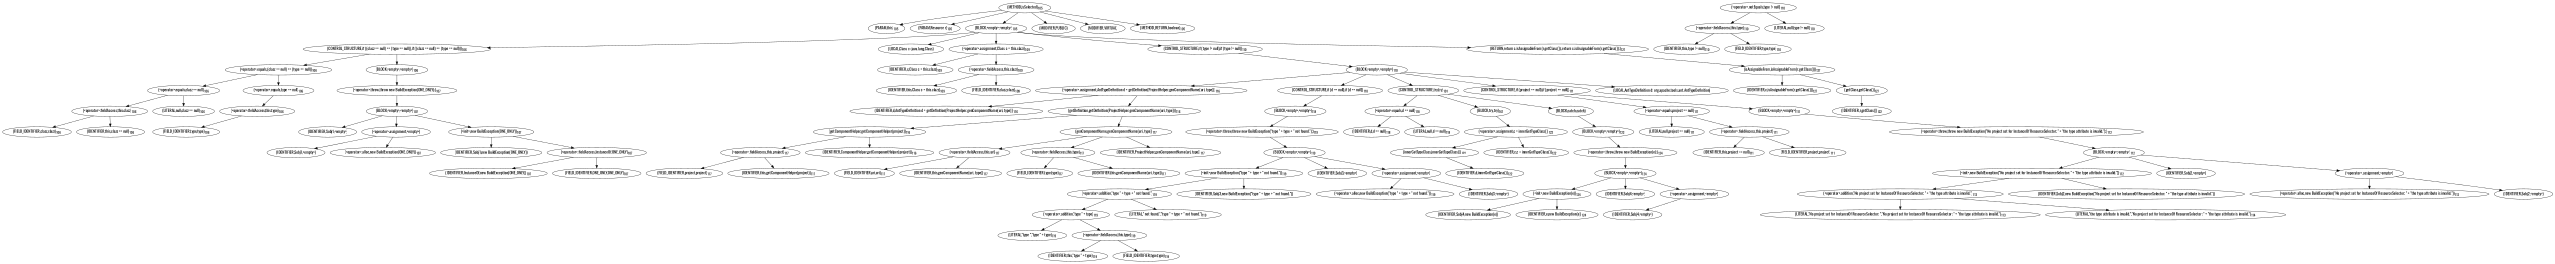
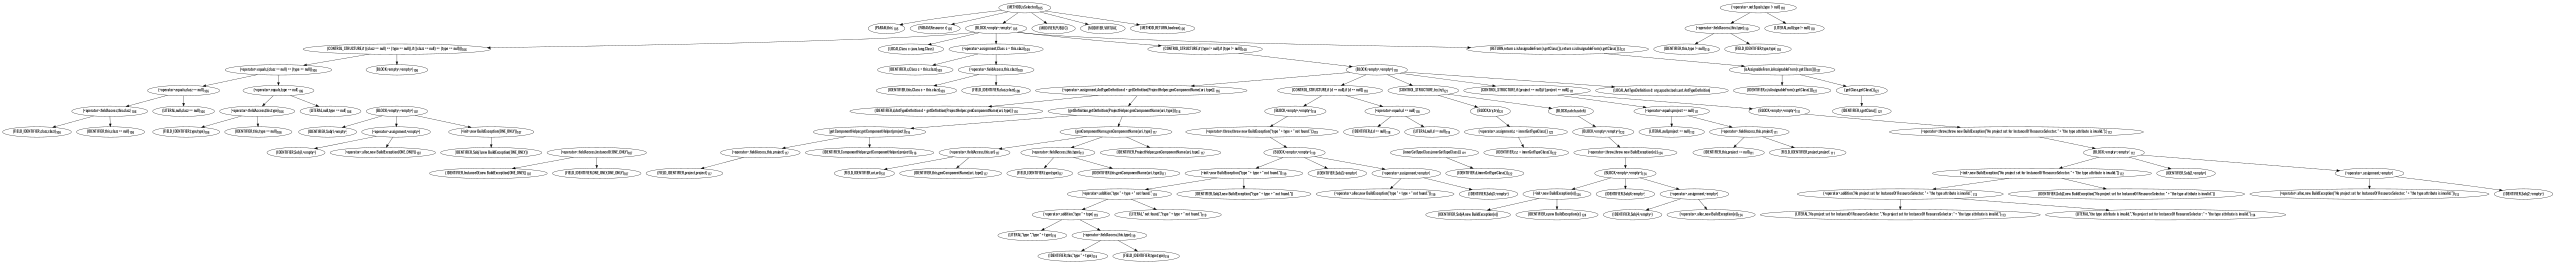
(1244, 49) -> (1244, 49)
(1446, 90) -> (1446, 90)
(397, 91) -> none
(1411, 100) -> (1363, 101)
none -> (331, 111)
(1501, 111) -> (1501, 111)
(1880, 111) -> (1880, 111)
none -> (258, 132)
(1692, 132) -> (1692, 132)
(542, 142) -> none
(1476, 142) -> none
(778, 173) -> none
(883, 173) -> (883, 173)
none -> (1711, 215)
